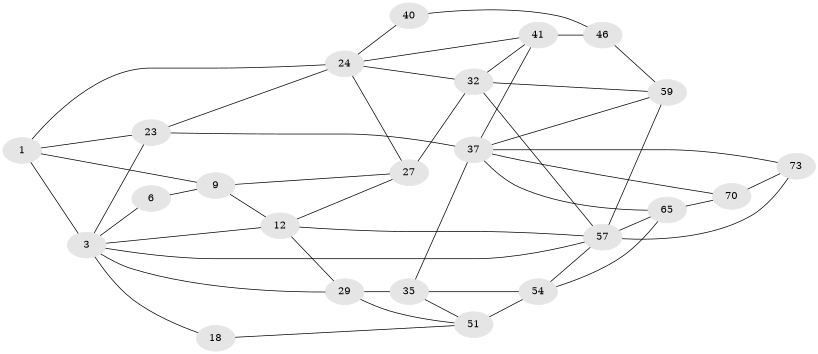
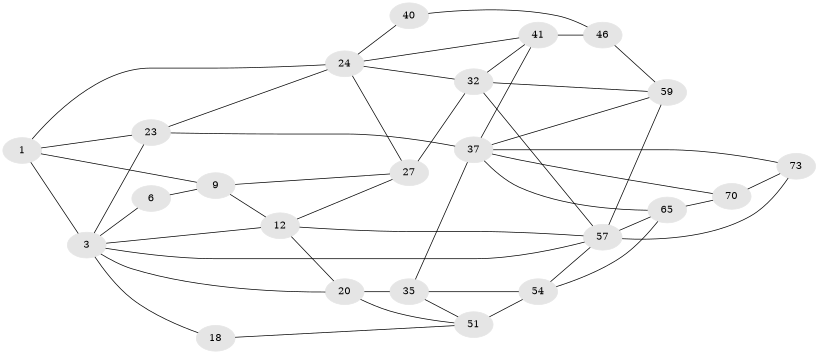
(345, 292) -> (345, 292)
